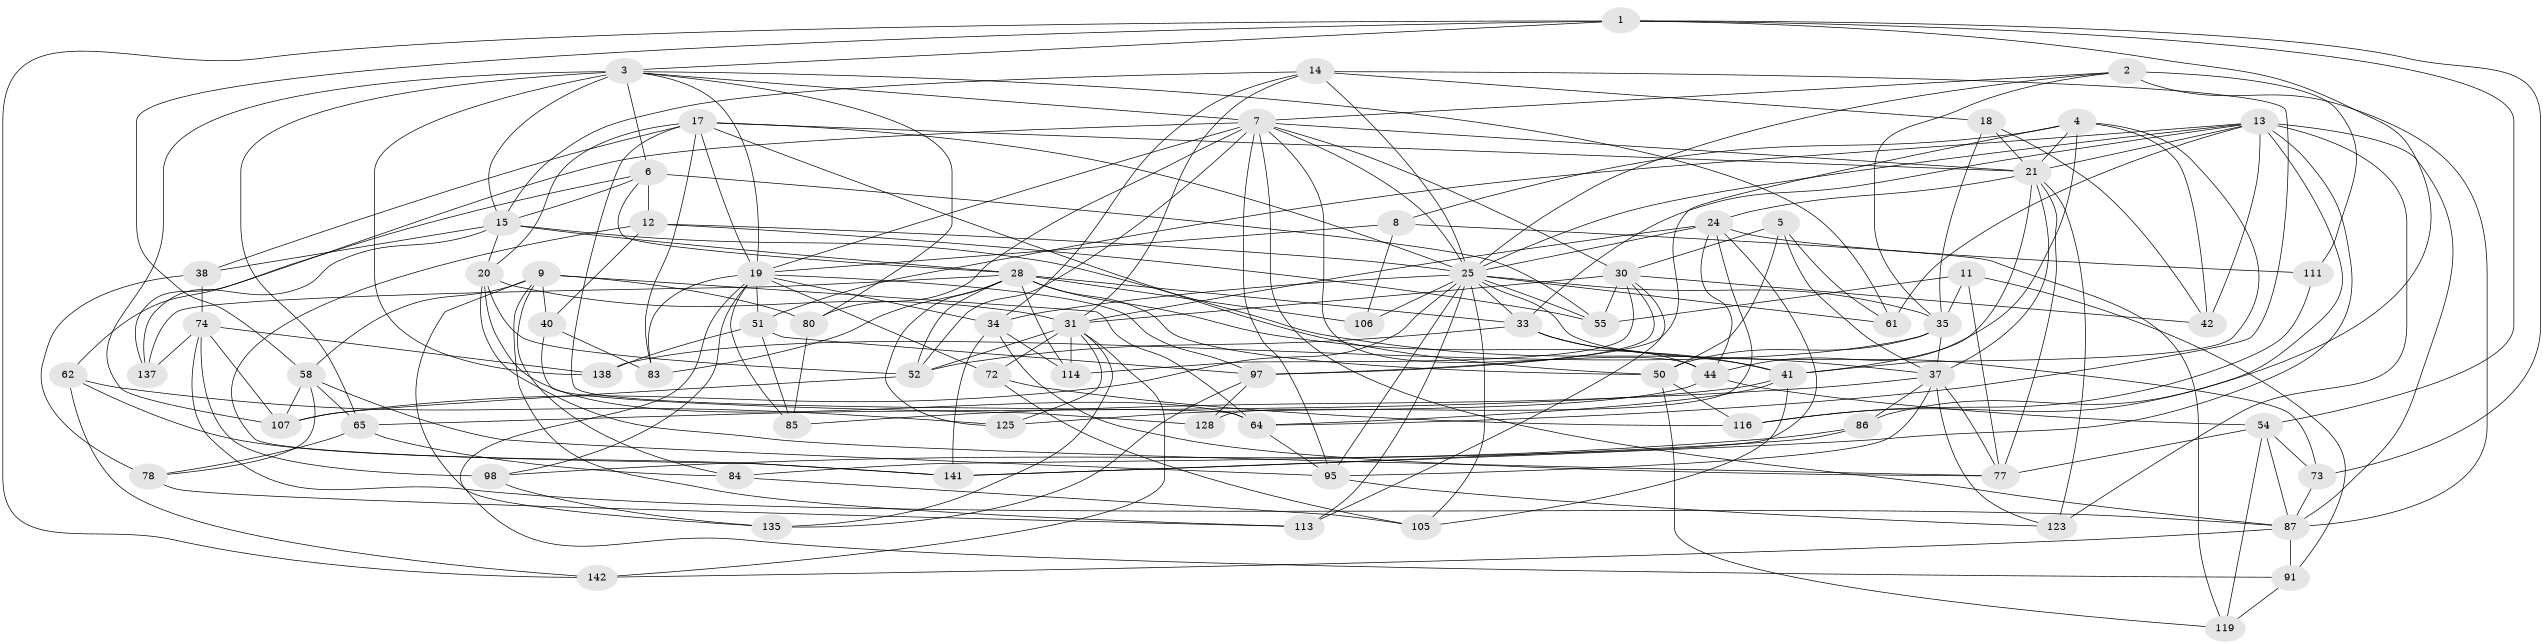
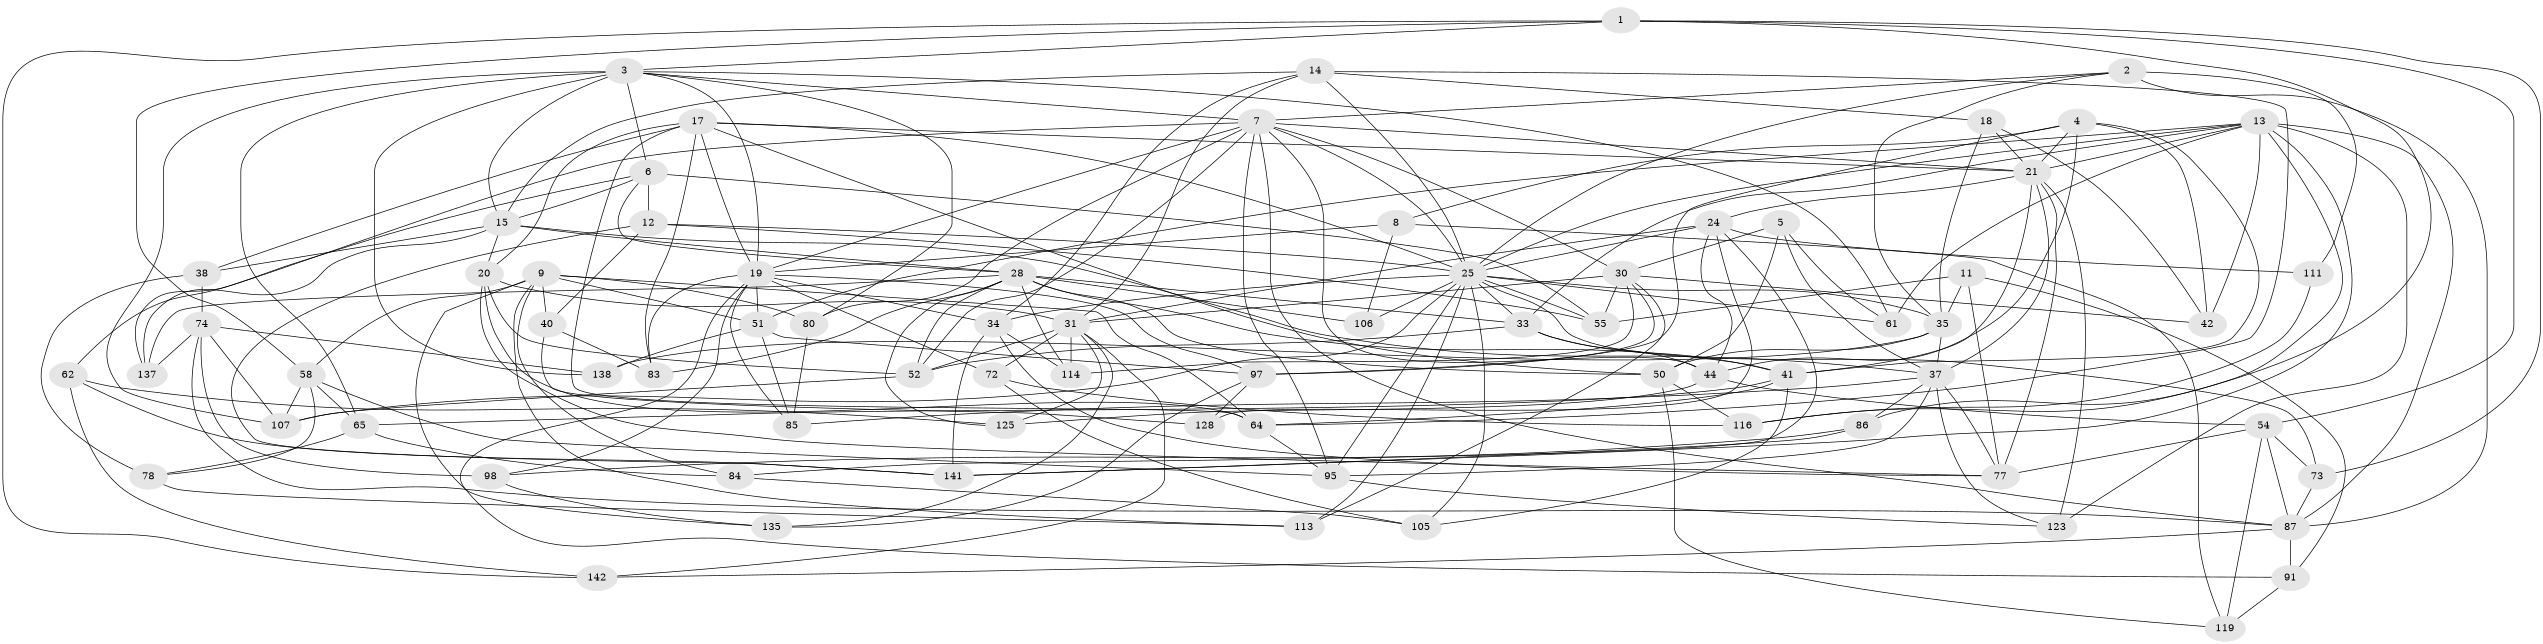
none -> (655, 300)
